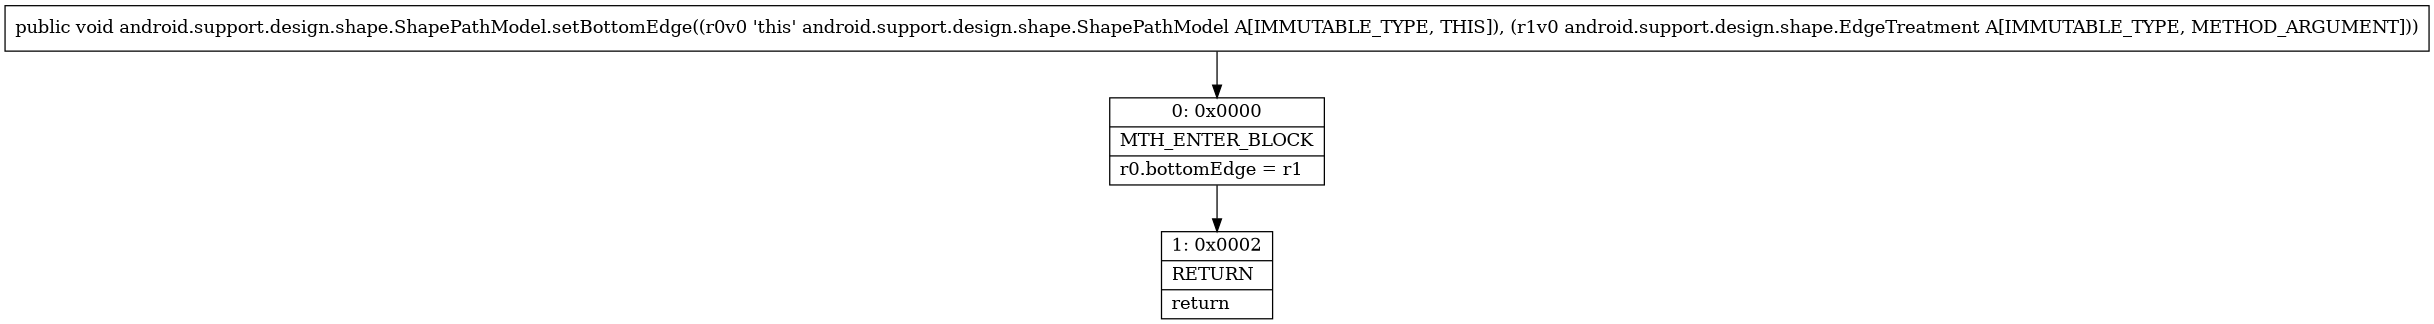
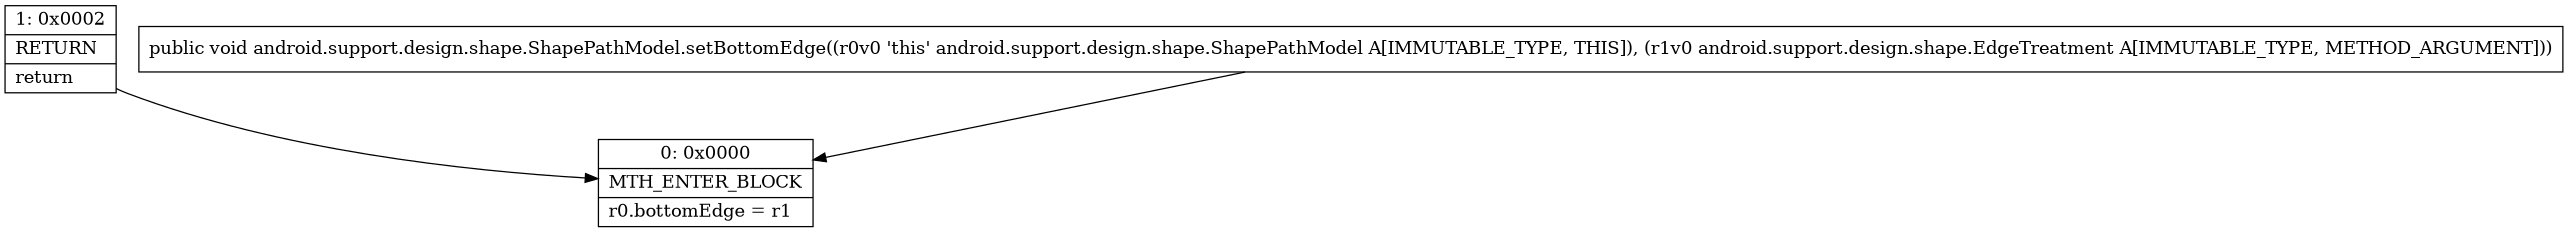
(1217, 202) -> (347, 151)
